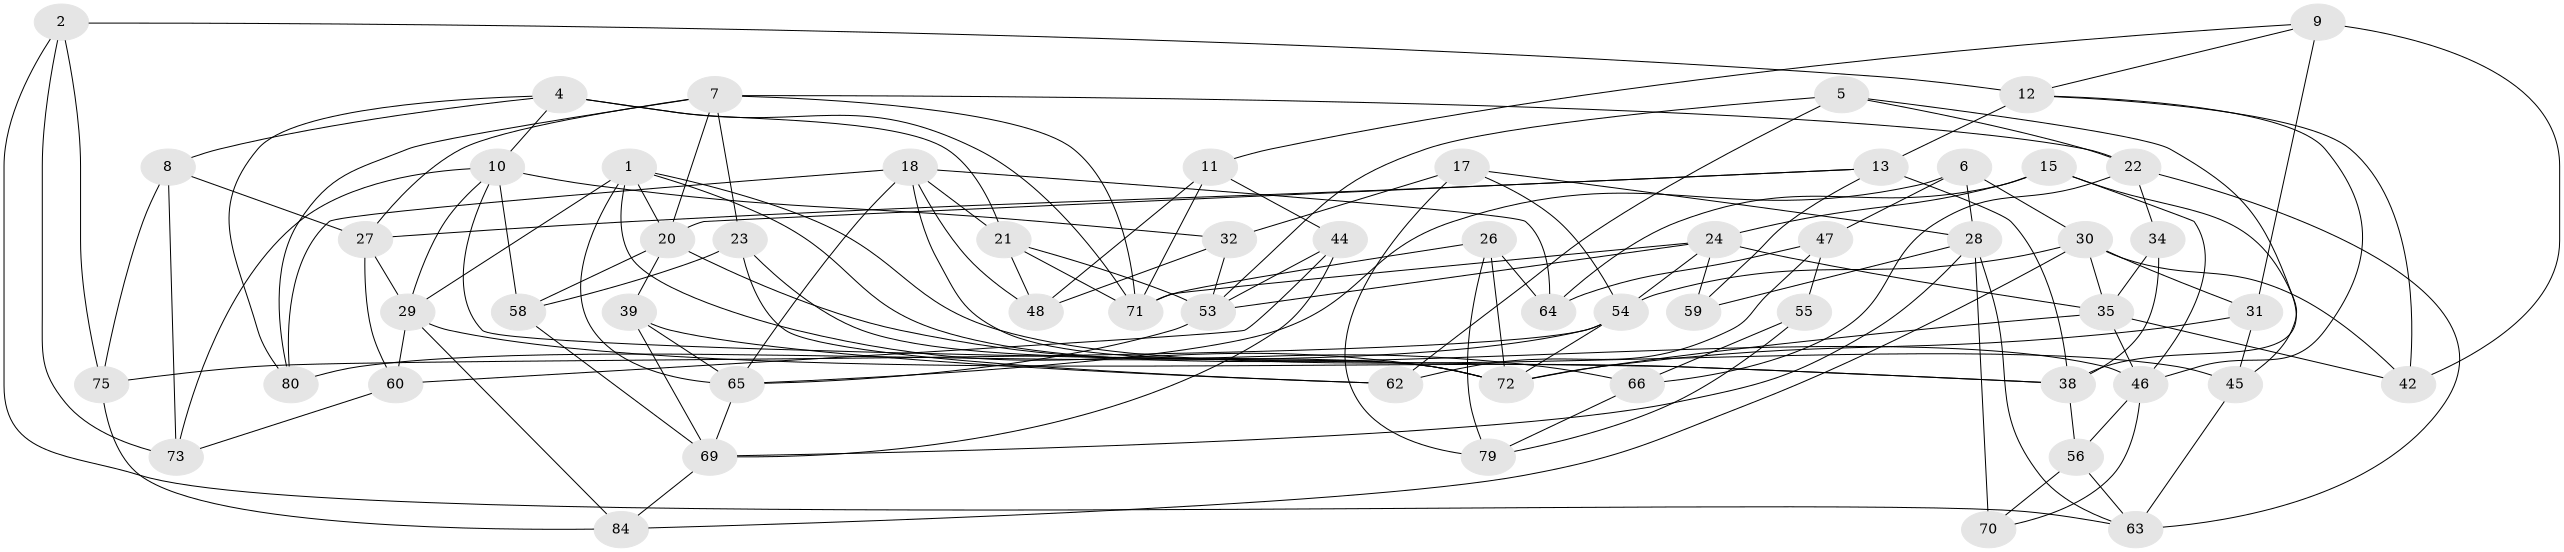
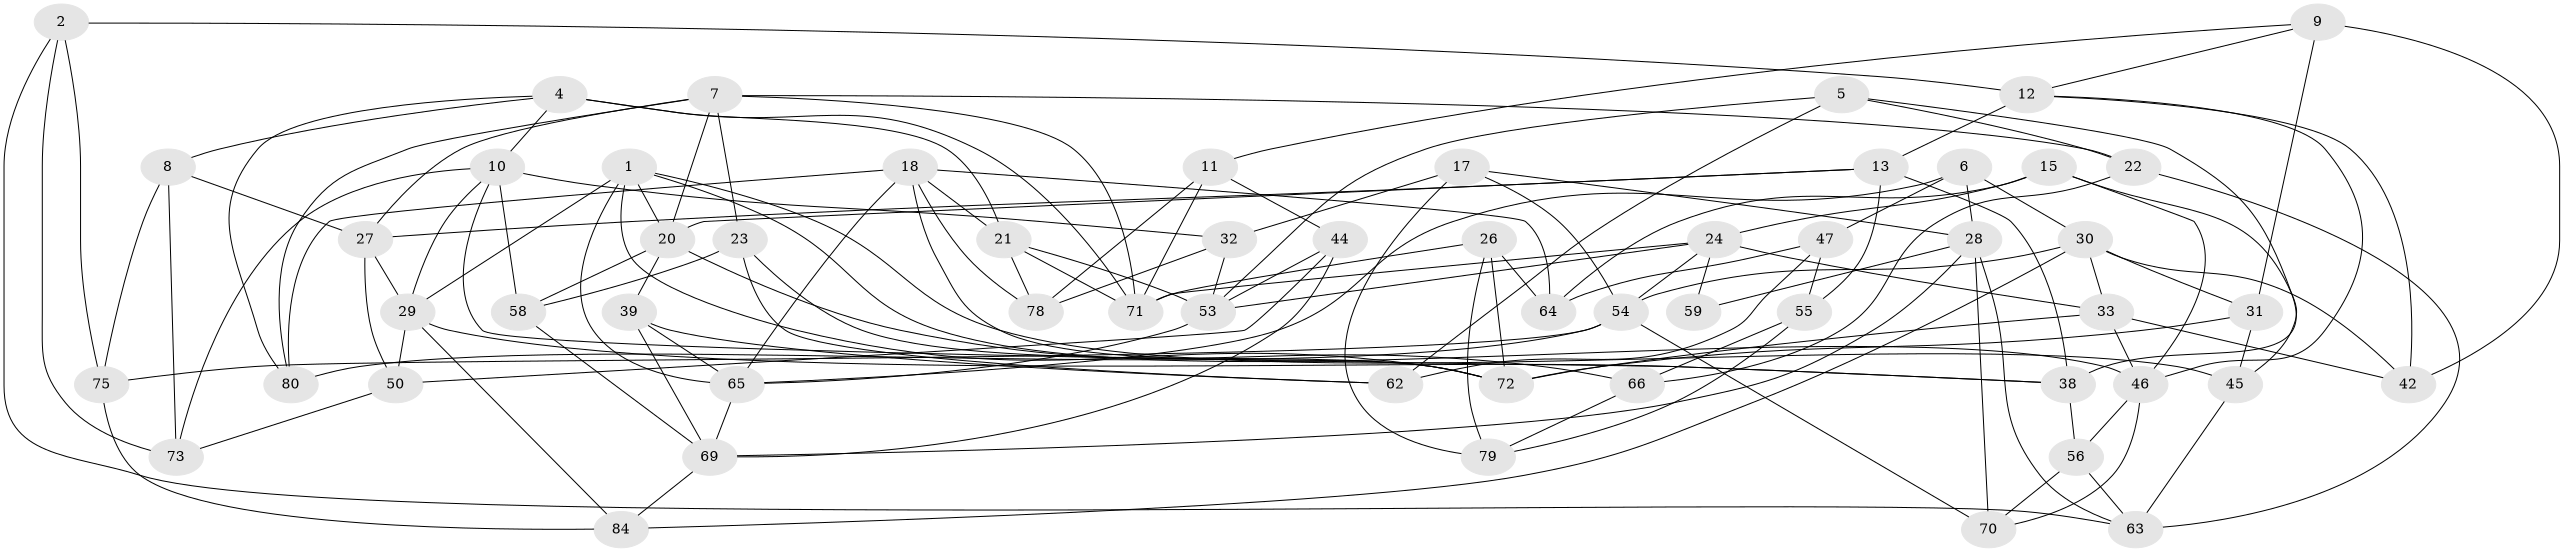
(1779, 230) -> (1866, 249)
(2158, 240) -> none
(1036, 312) -> (1036, 312)
(2107, 312) -> (2107, 312)
(1566, 347) -> (1805, 421)
(396, 385) -> (396, 385)
